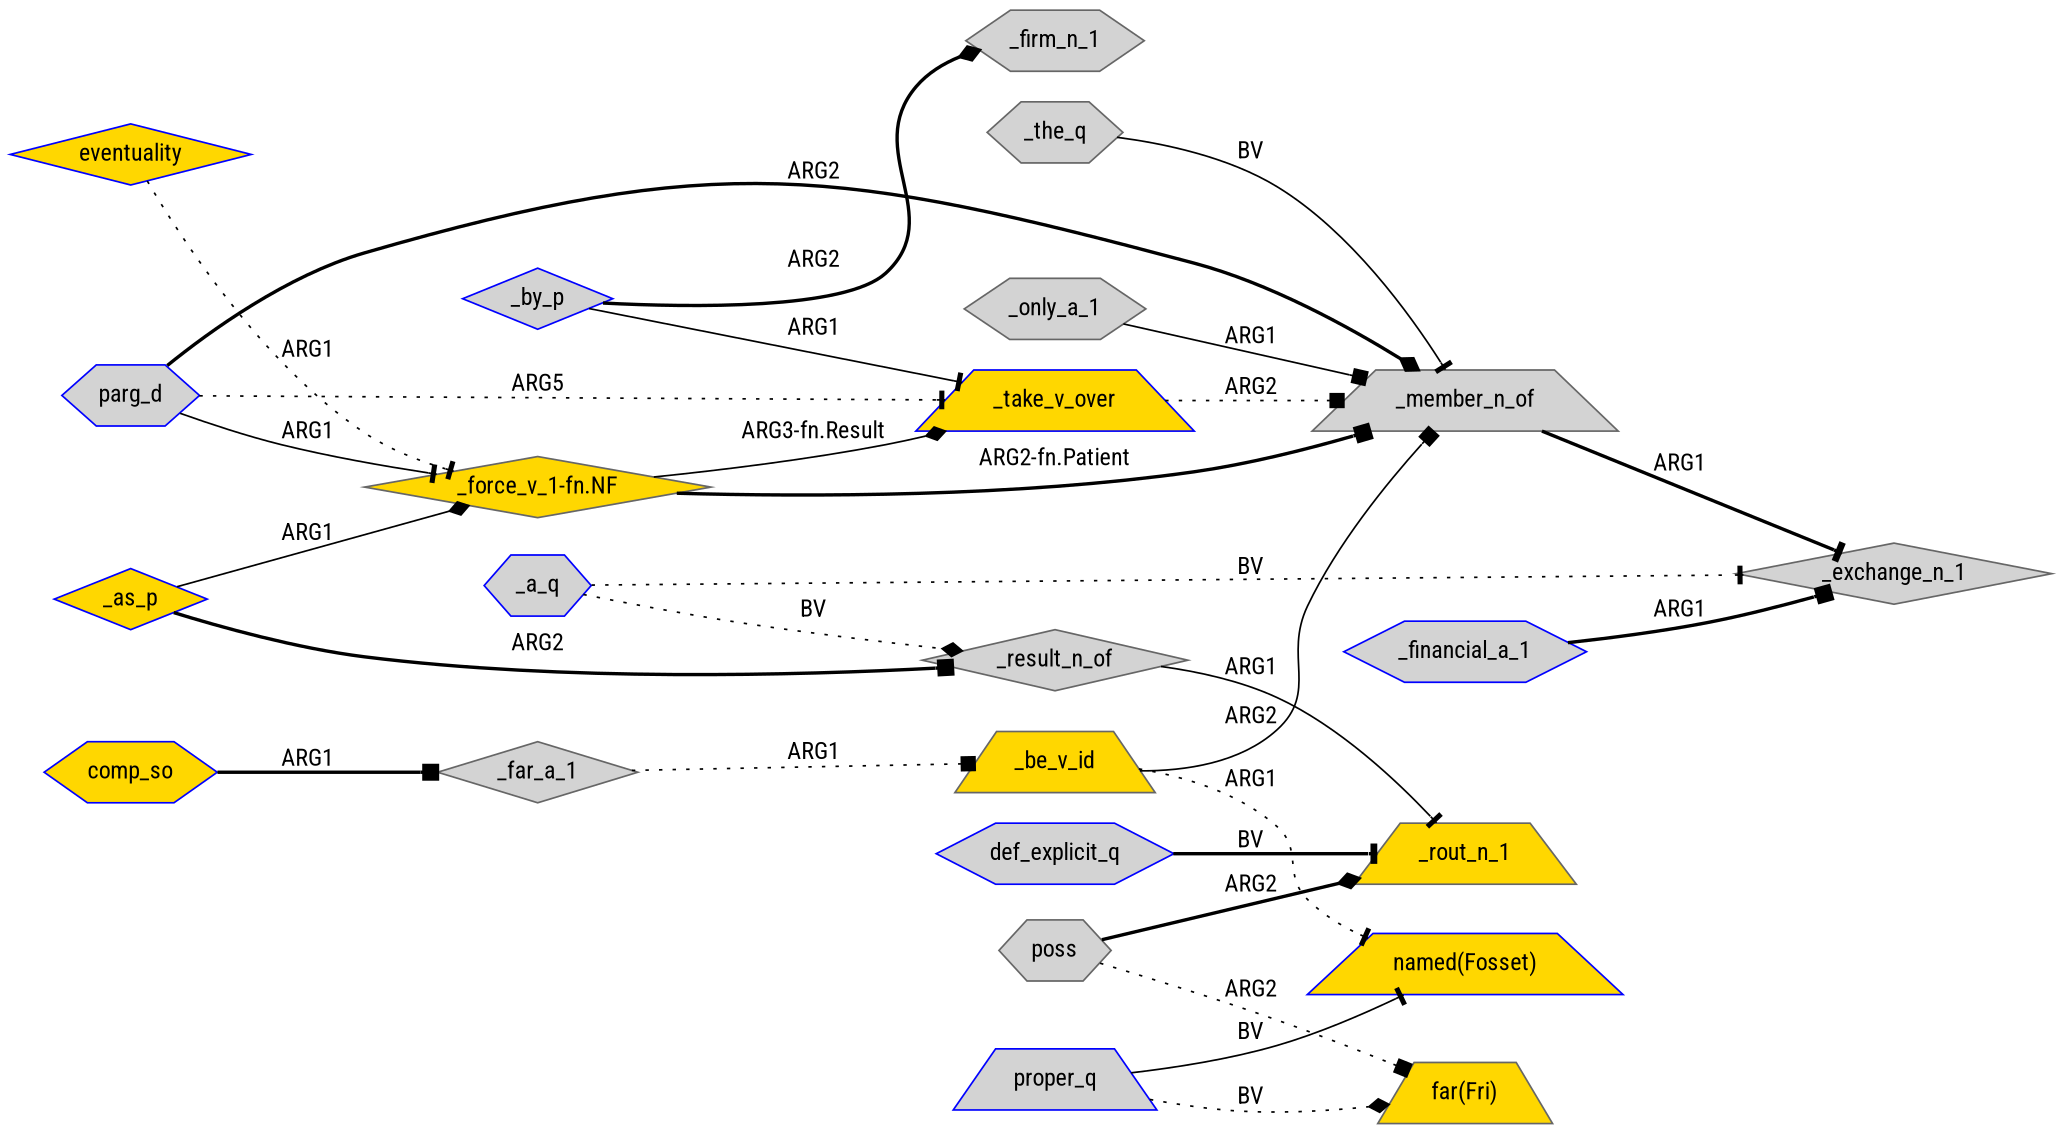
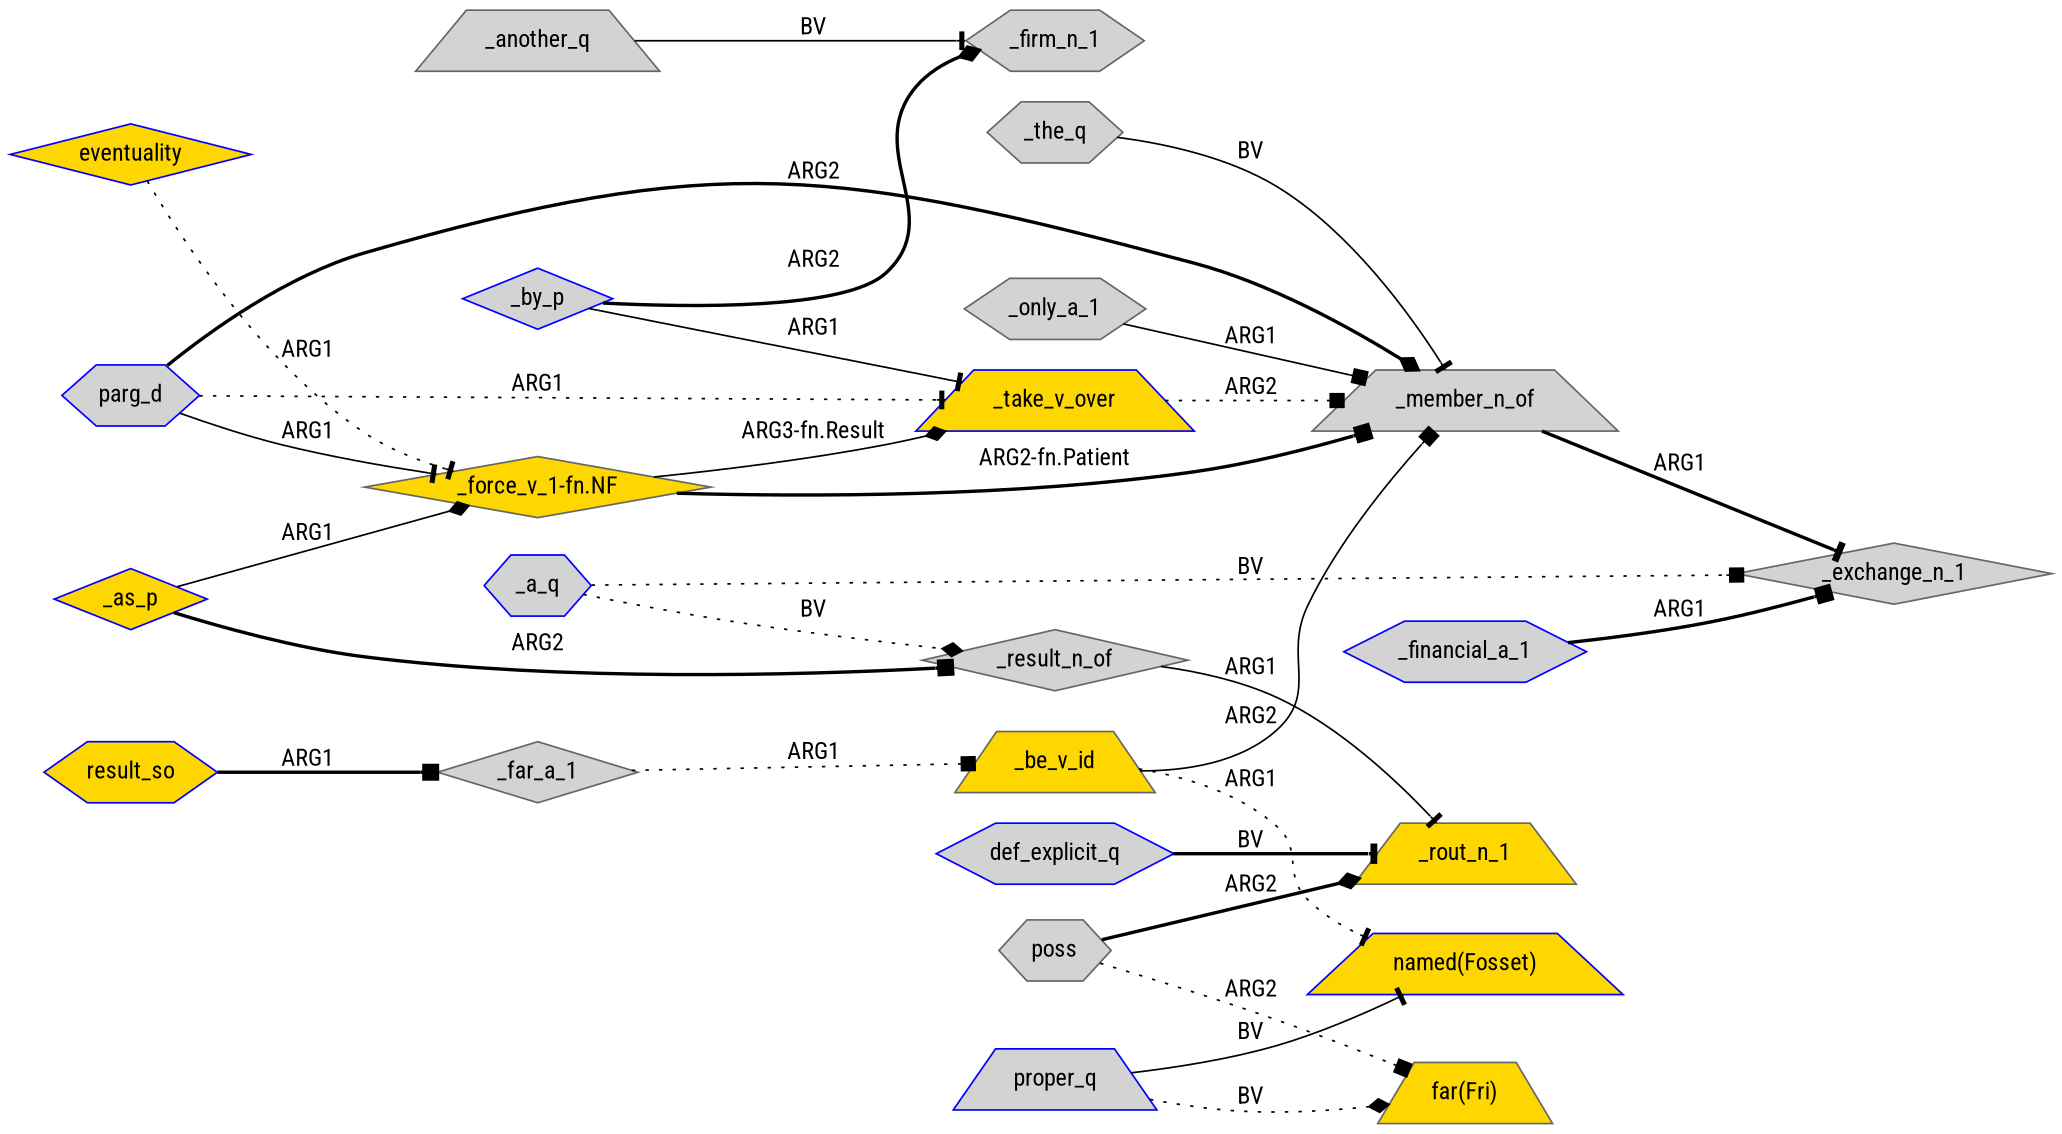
none -> (538, 41)
(538, 384) -> (538, 384)
(1159, 580) -> (1159, 580)
(131, 772) -> (131, 772)
